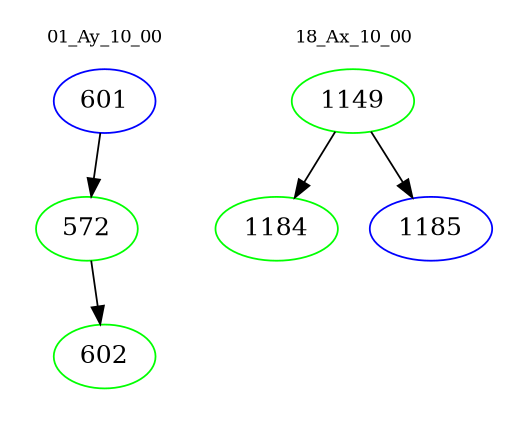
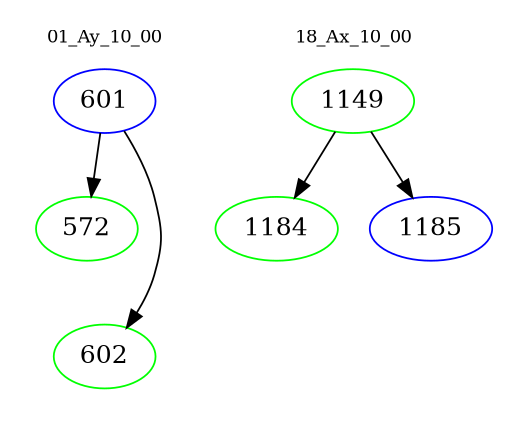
(94, 283) -> (159, 221)
